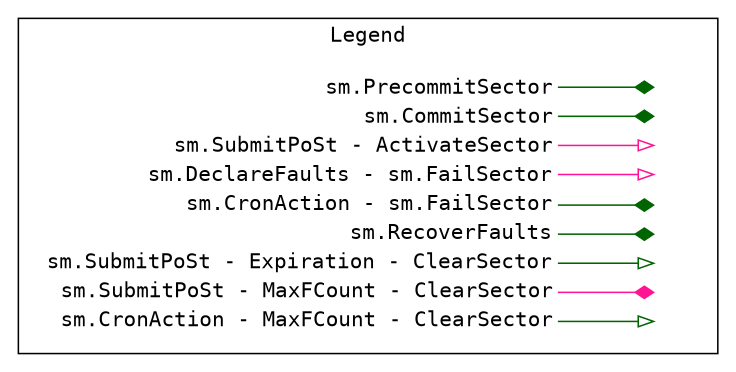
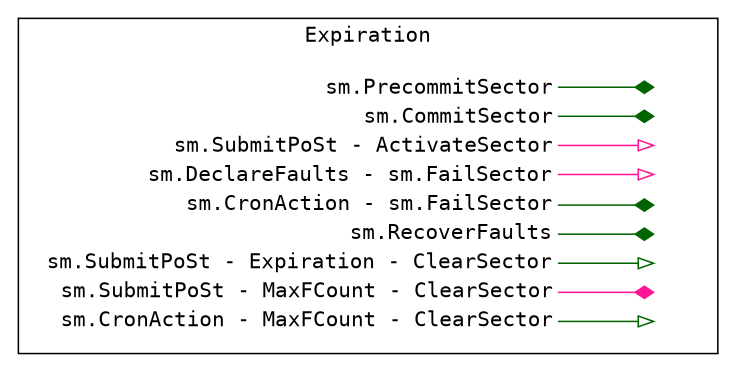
(368, 36) -> (368, 36)
